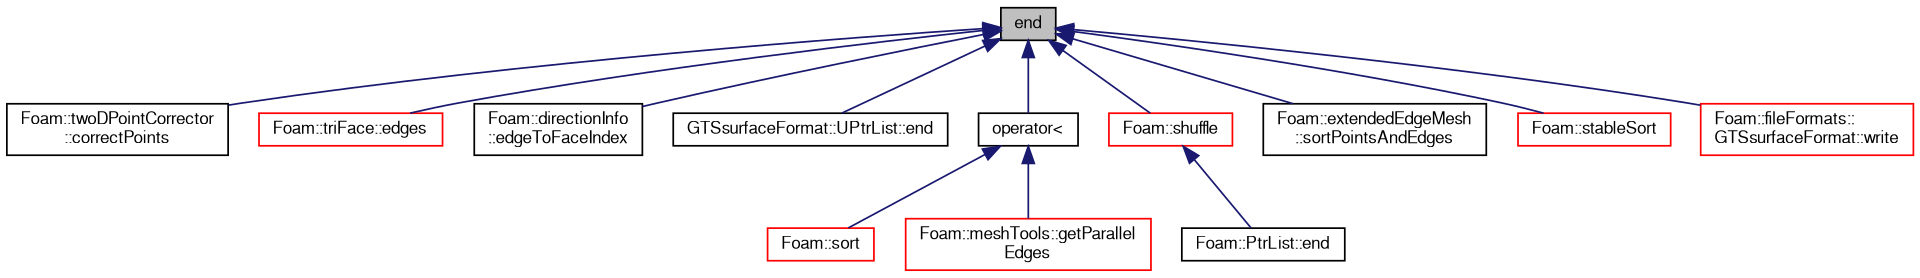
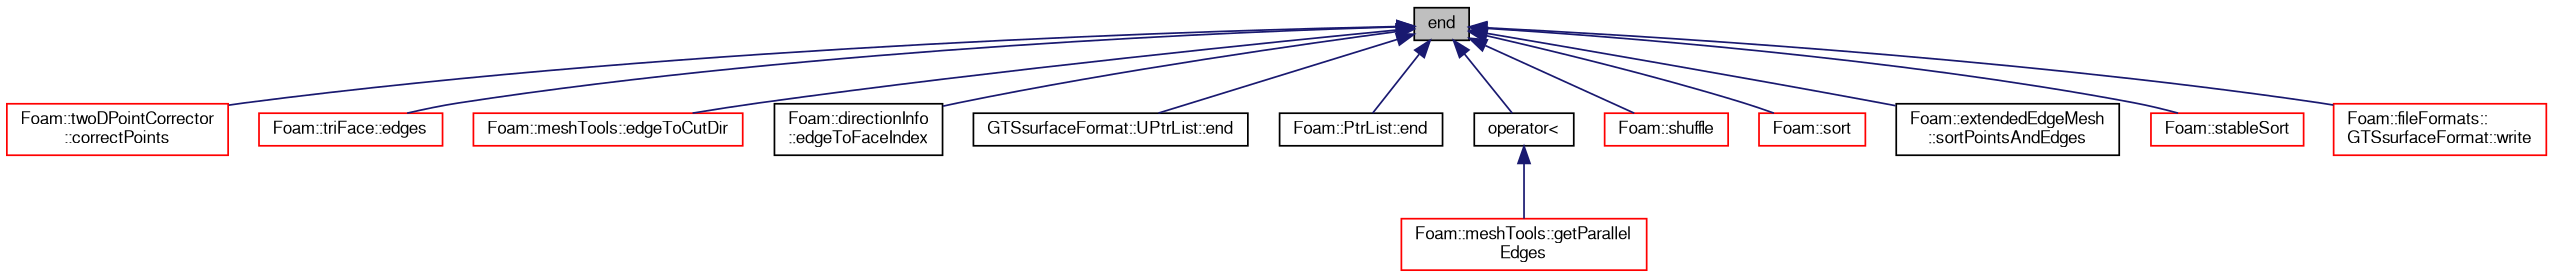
(117, 130) -> (117, 130)
none -> (608, 130)
(917, 191) -> (1631, 71)
(1223, 194) -> (1396, 84)
